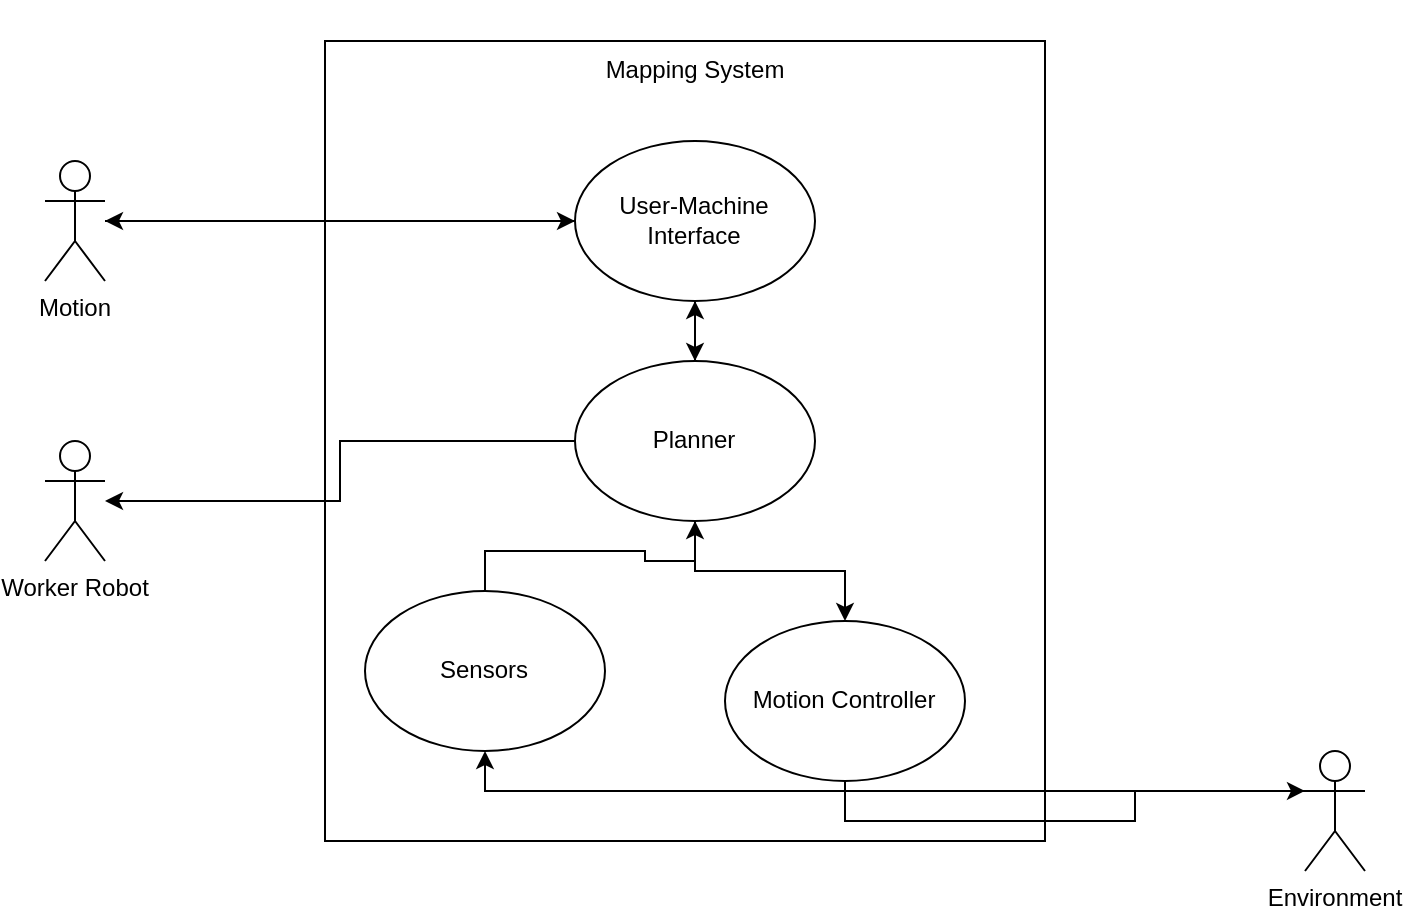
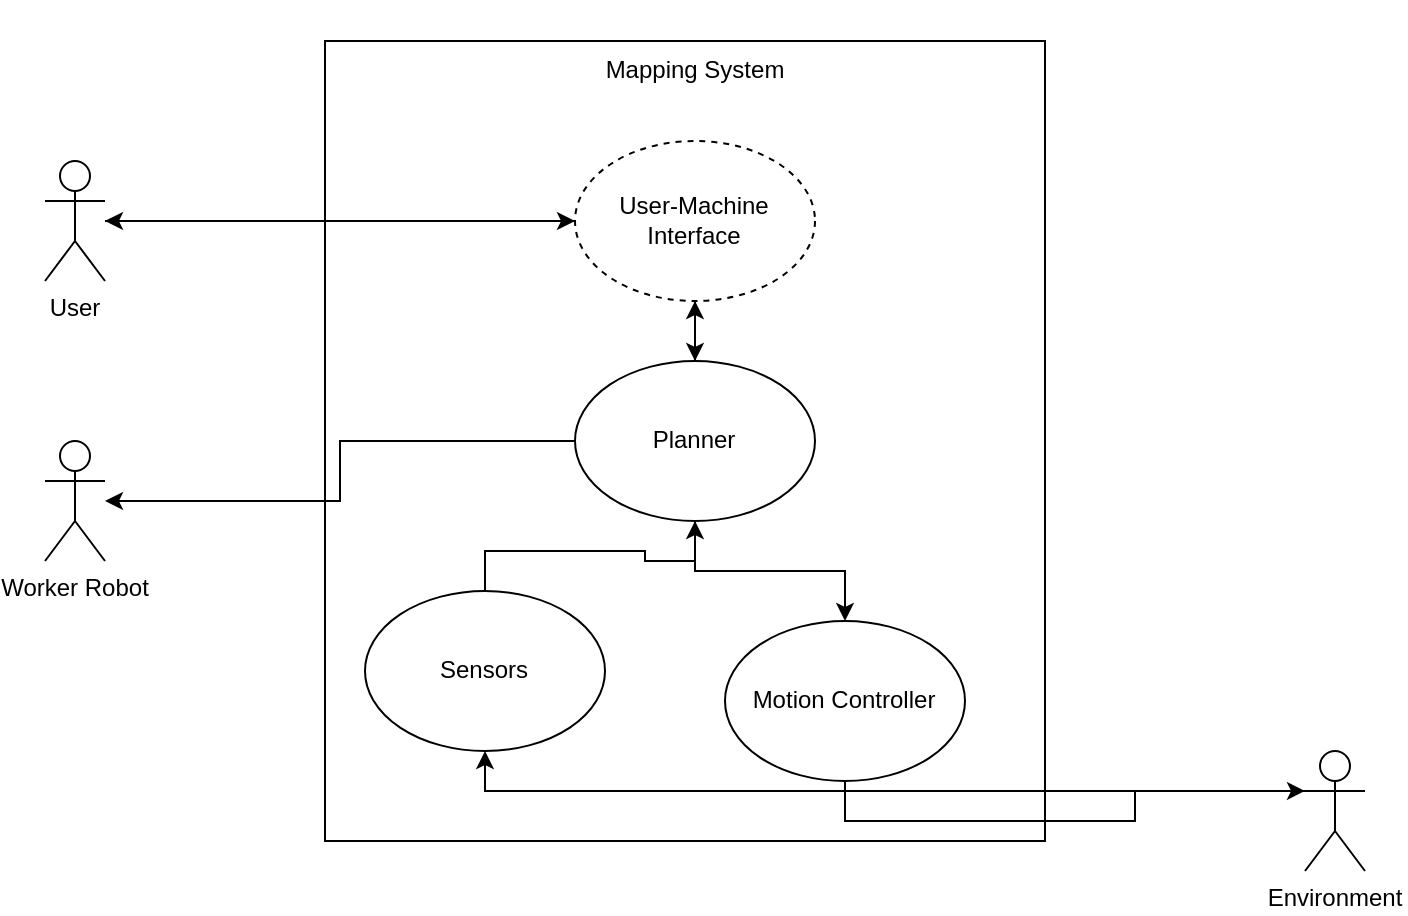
(695, 221) -> (695, 221)
(76, 309) -> (76, 309)
